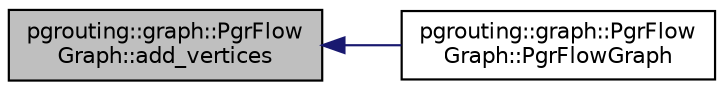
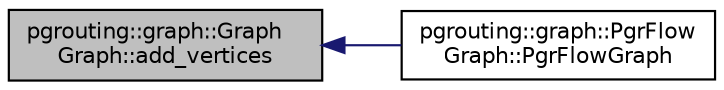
(166, 45) -> (166, 45)
